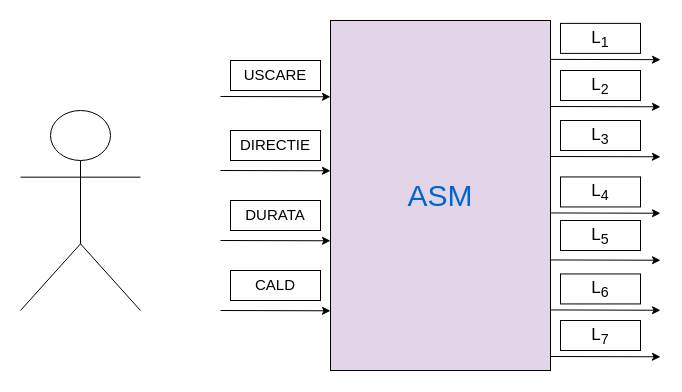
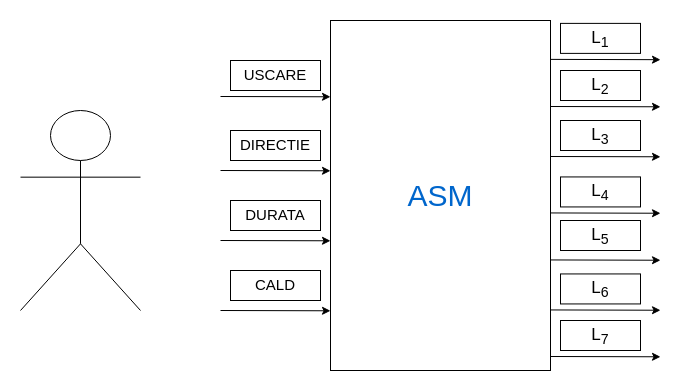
(441, 196) -> (441, 196)
